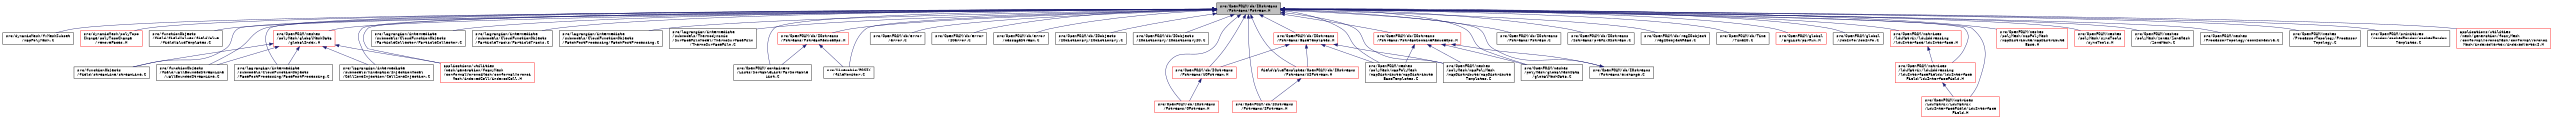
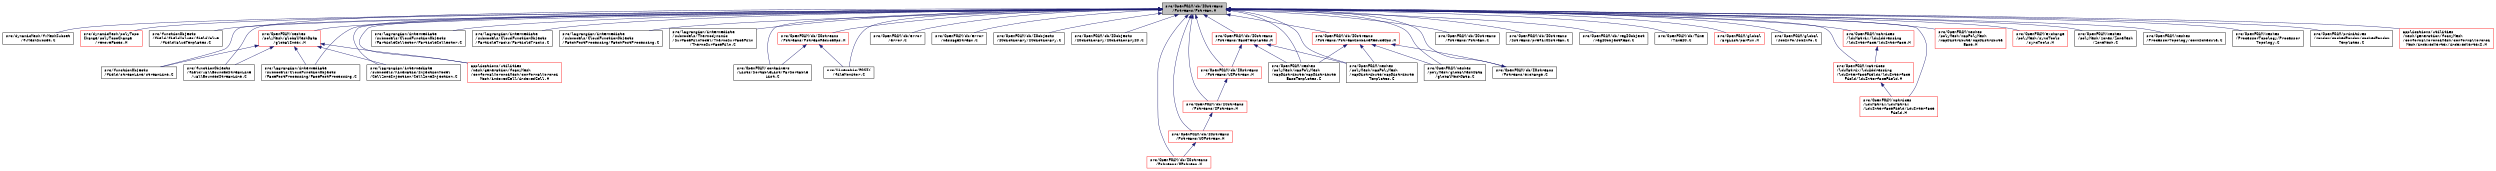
(38, 39) -> (38, 39)
(959, 39) -> none
(2100, 39) -> (2040, 39)
(1253, 56) -> (1207, 123)
(1308, 73) -> (1230, 73)
